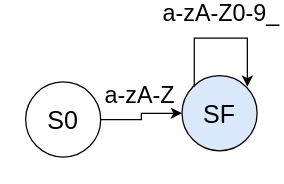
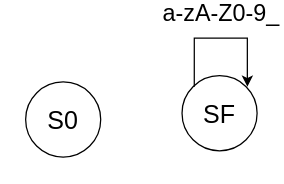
(219, 113) -> (219, 113)
(140, 119) -> none
